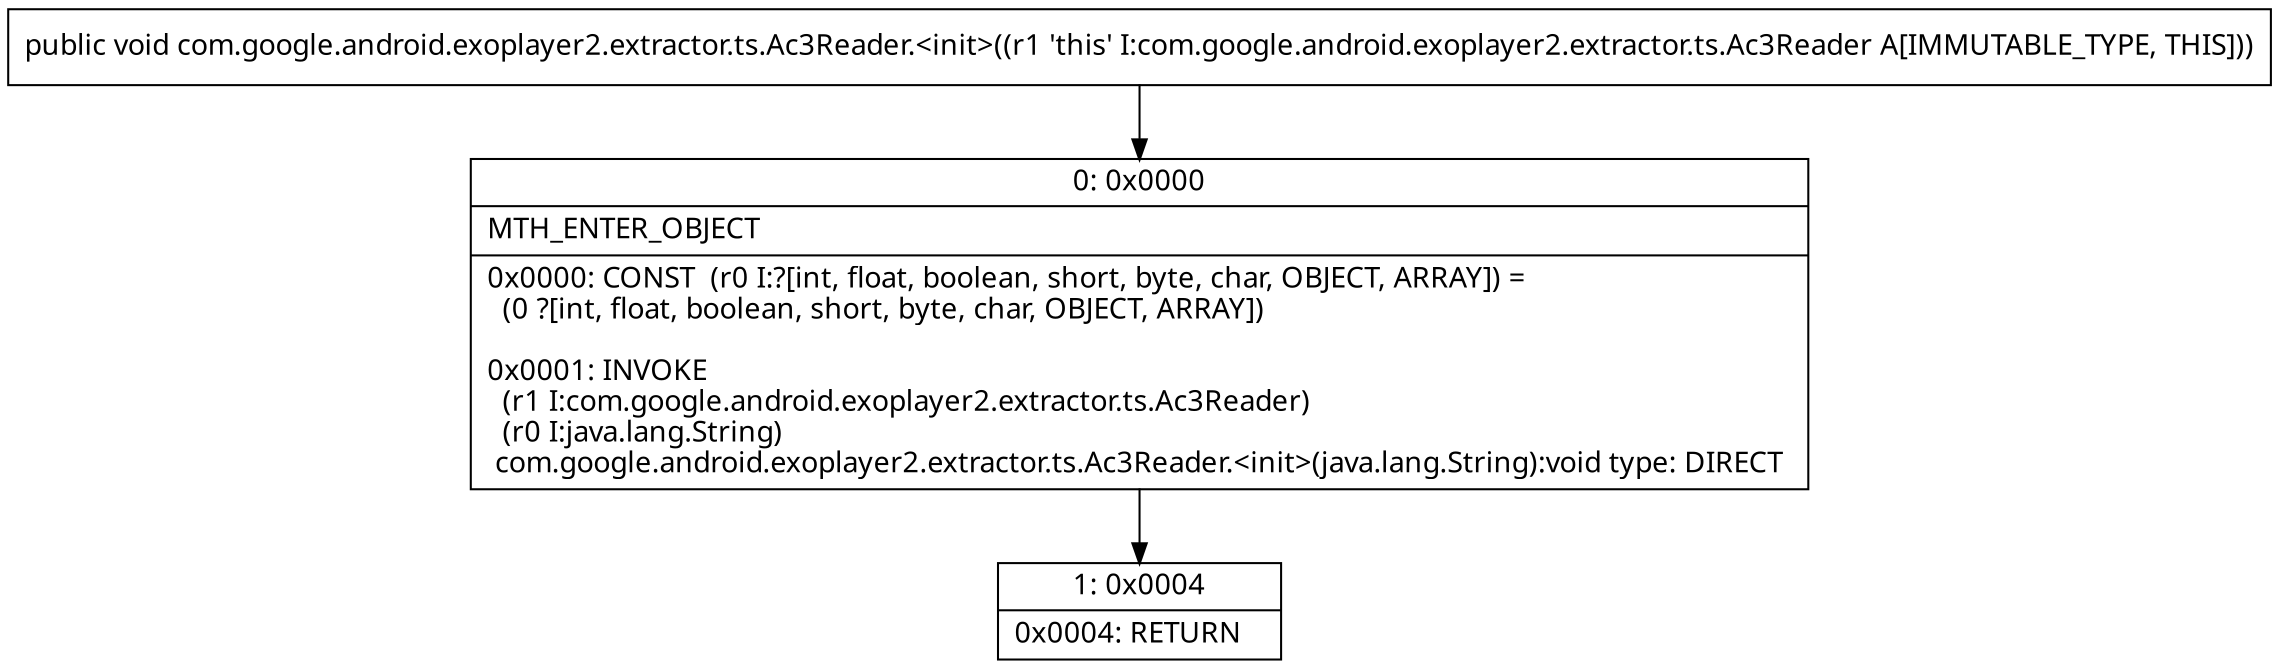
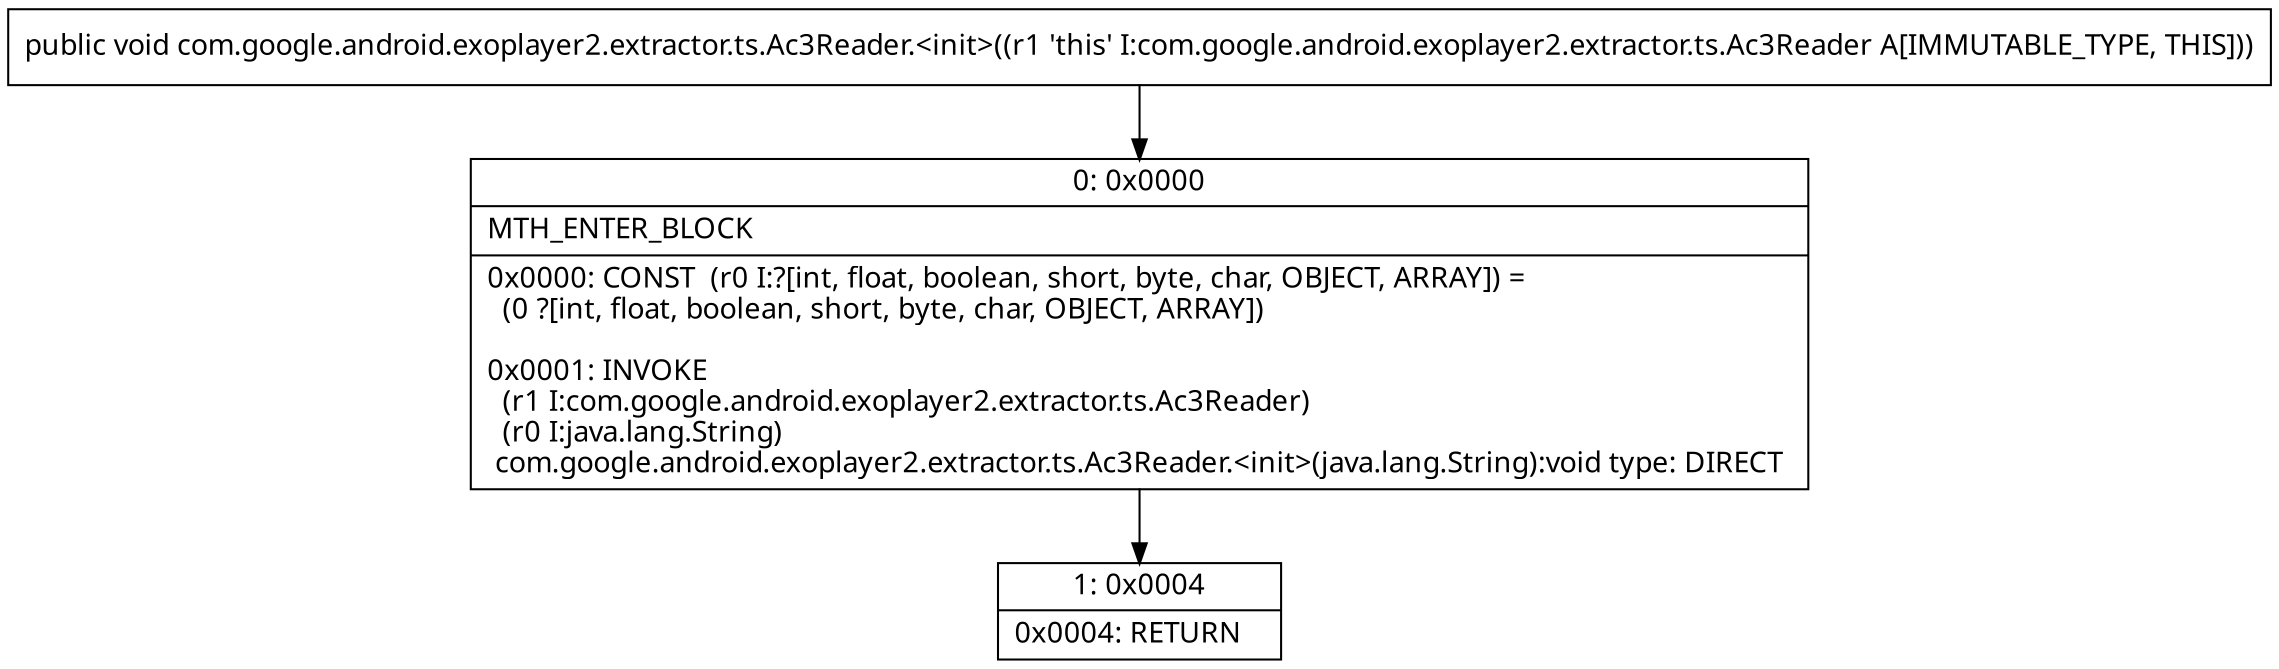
(624, 230) -> (621, 230)
